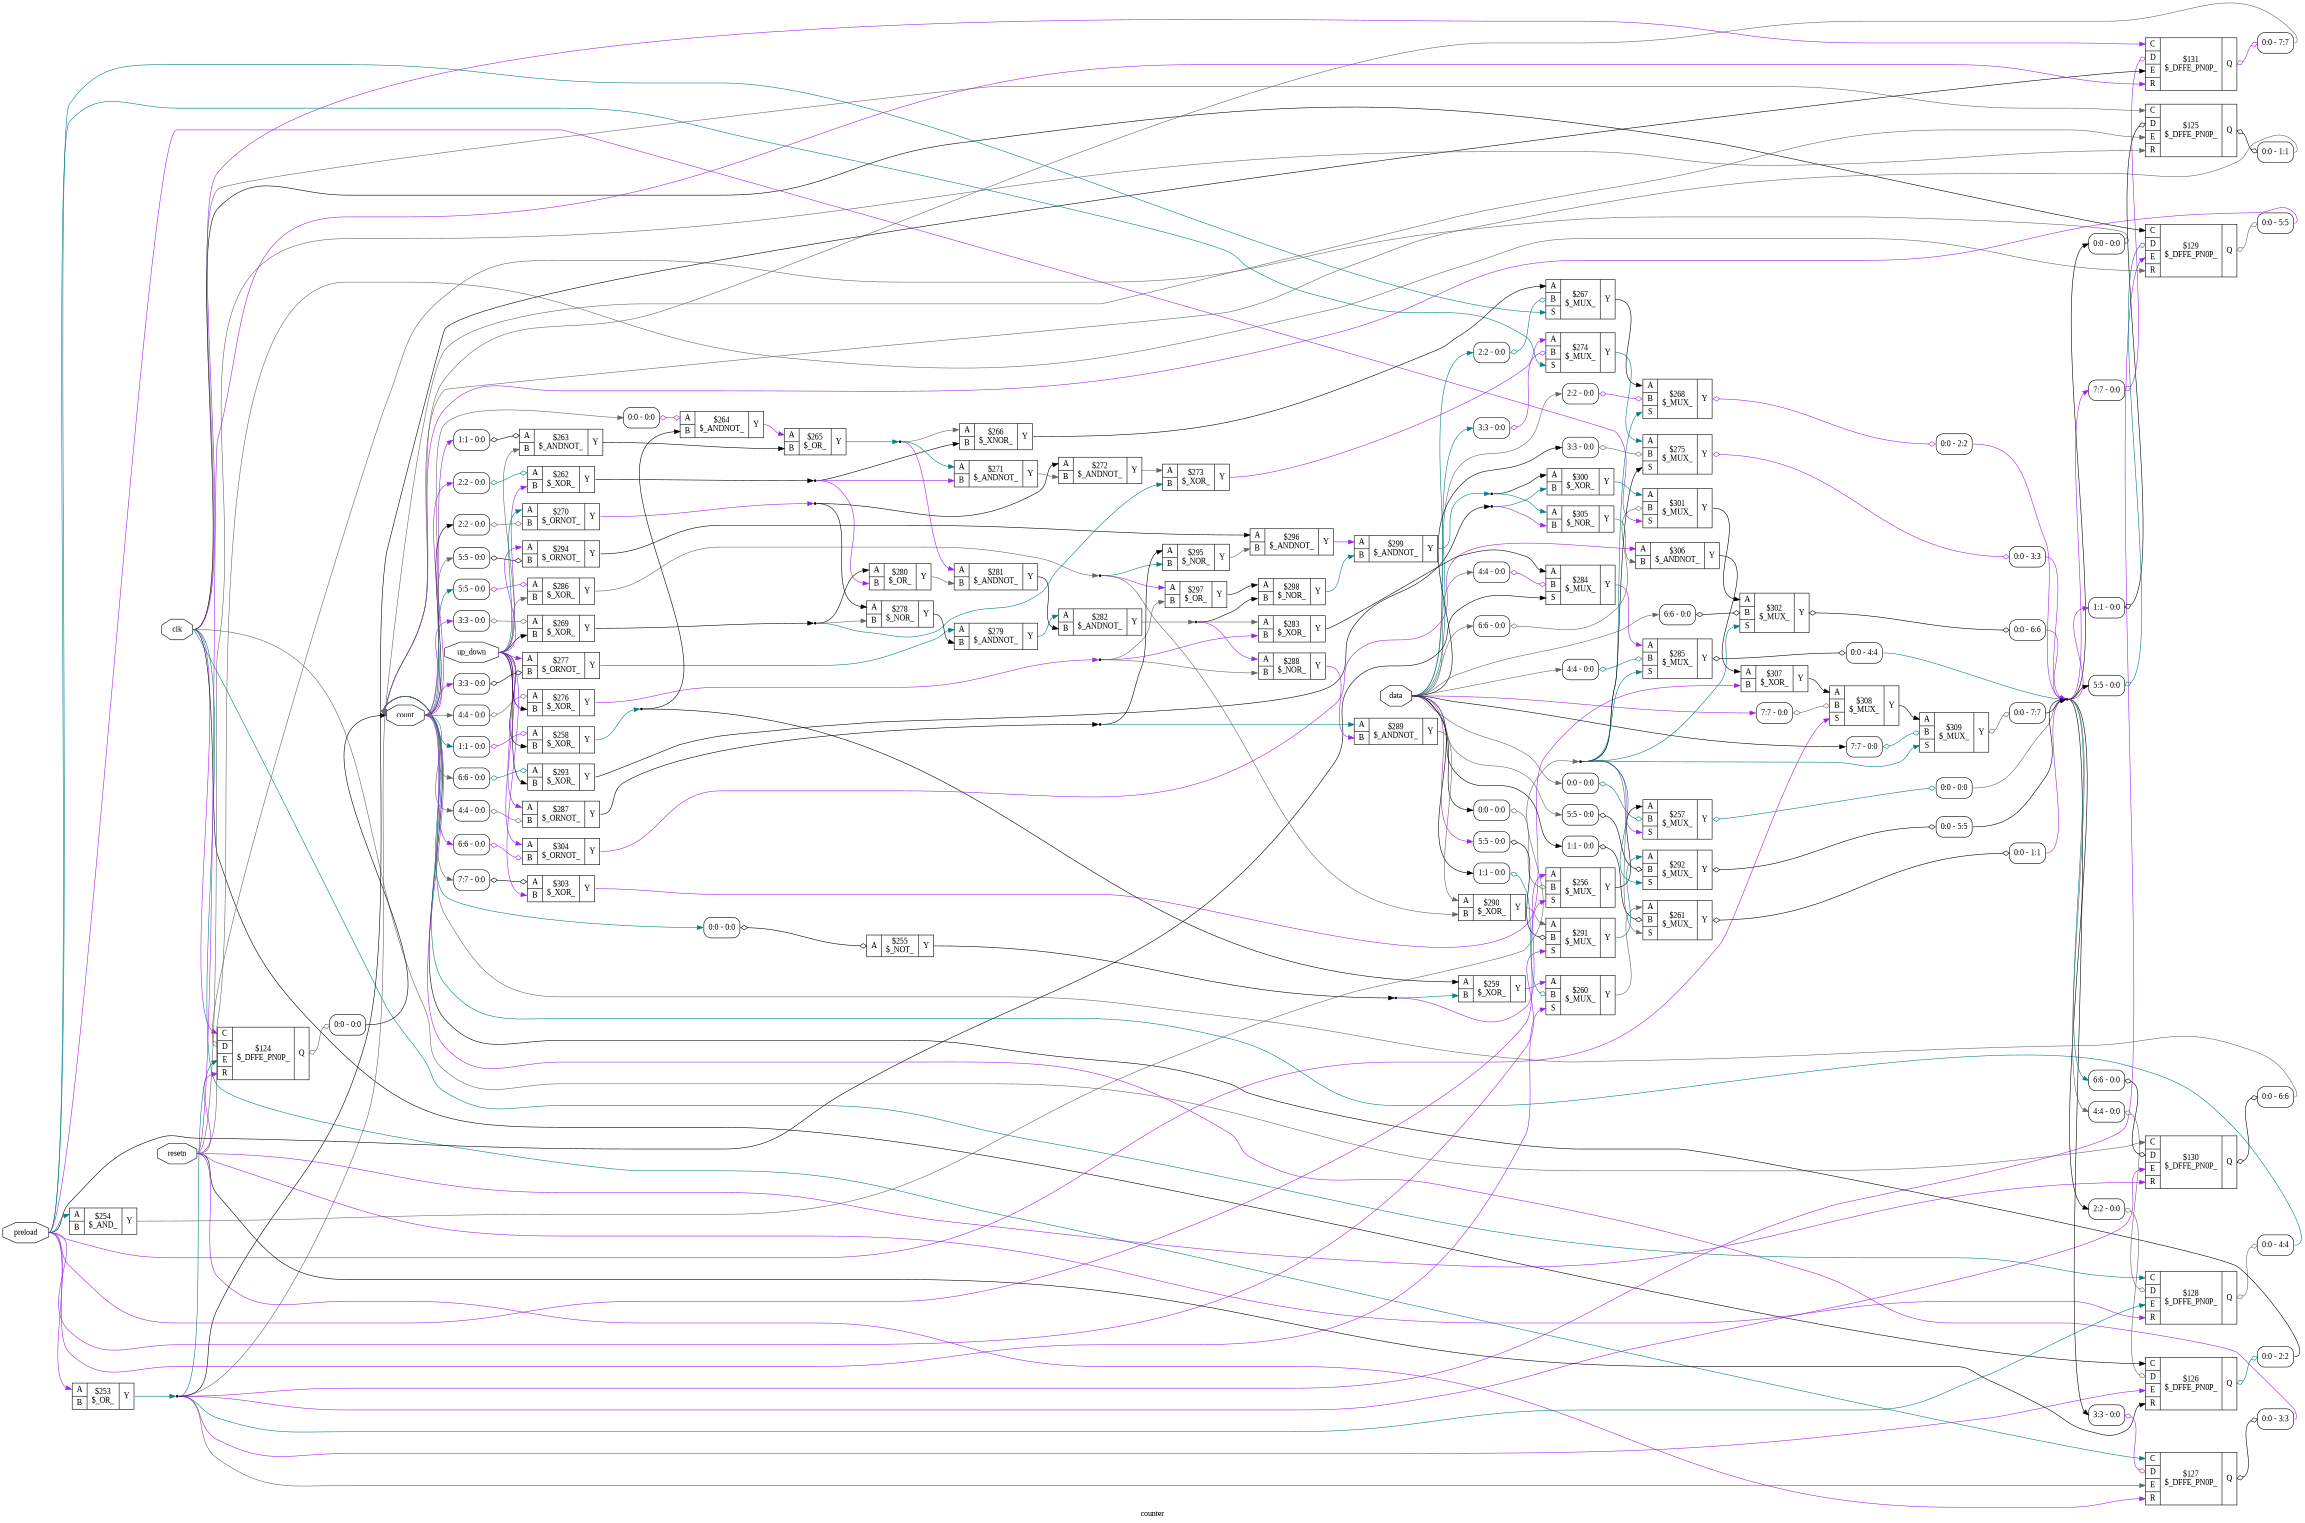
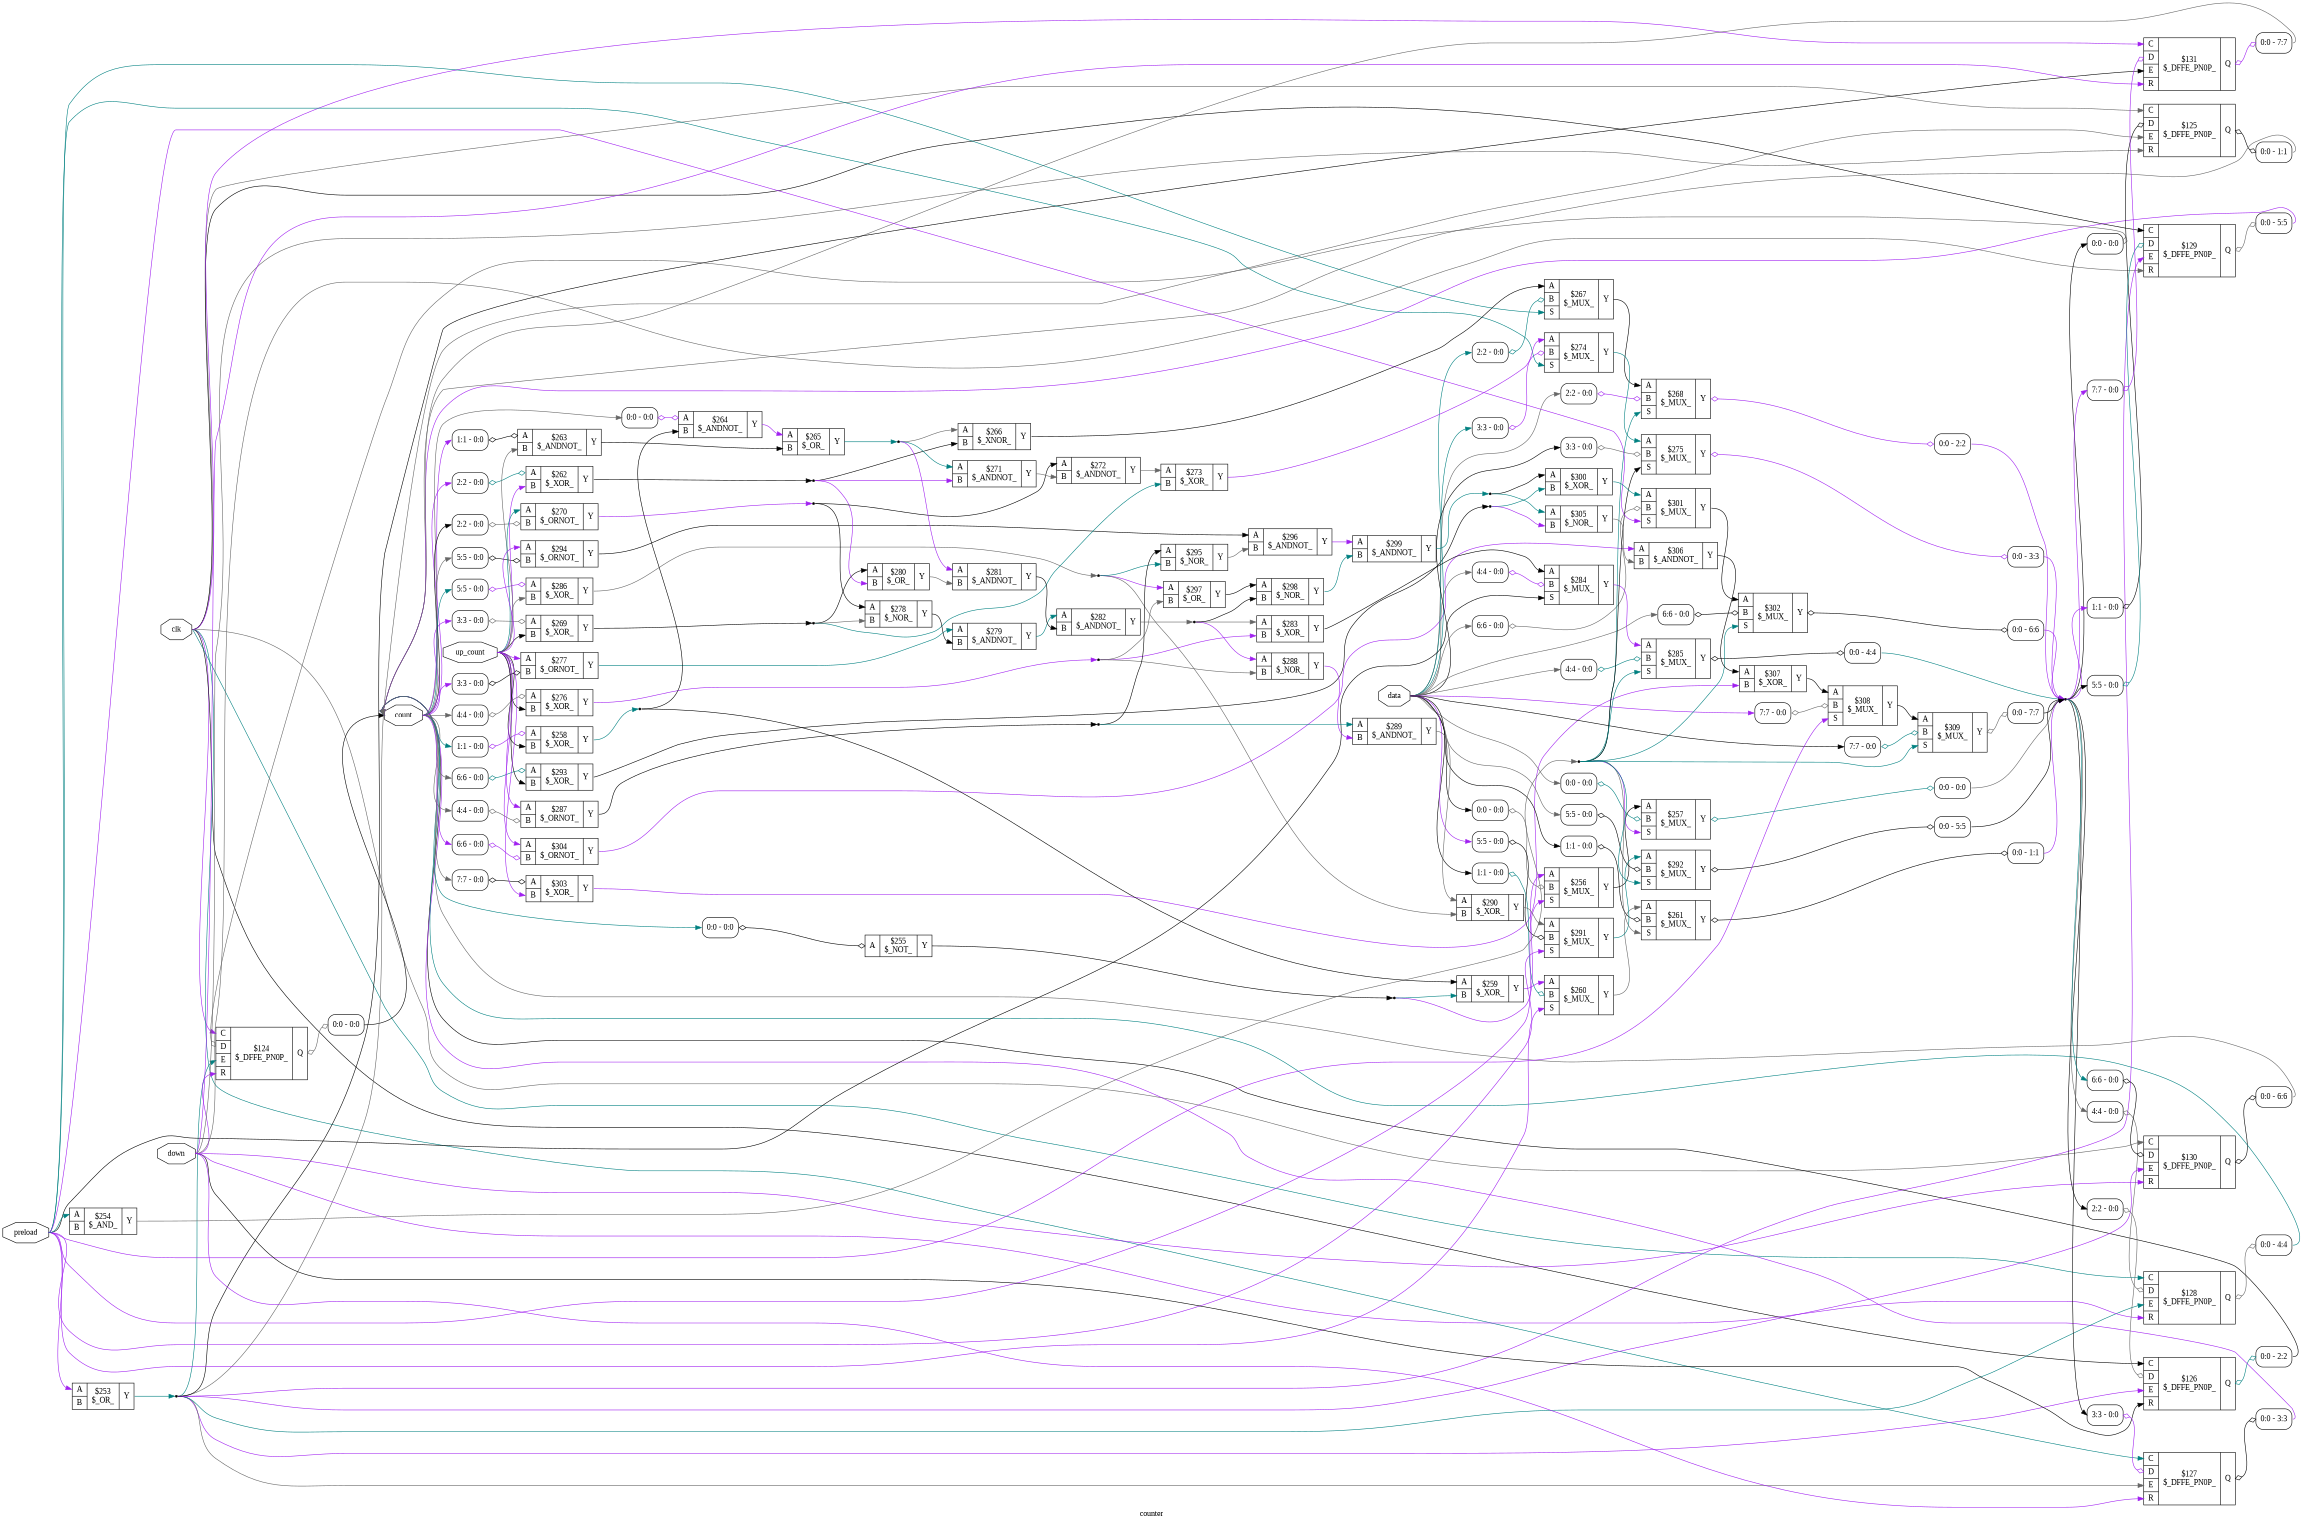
(472, 652) -> (470, 652)
(177, 1154) -> (176, 1154)
